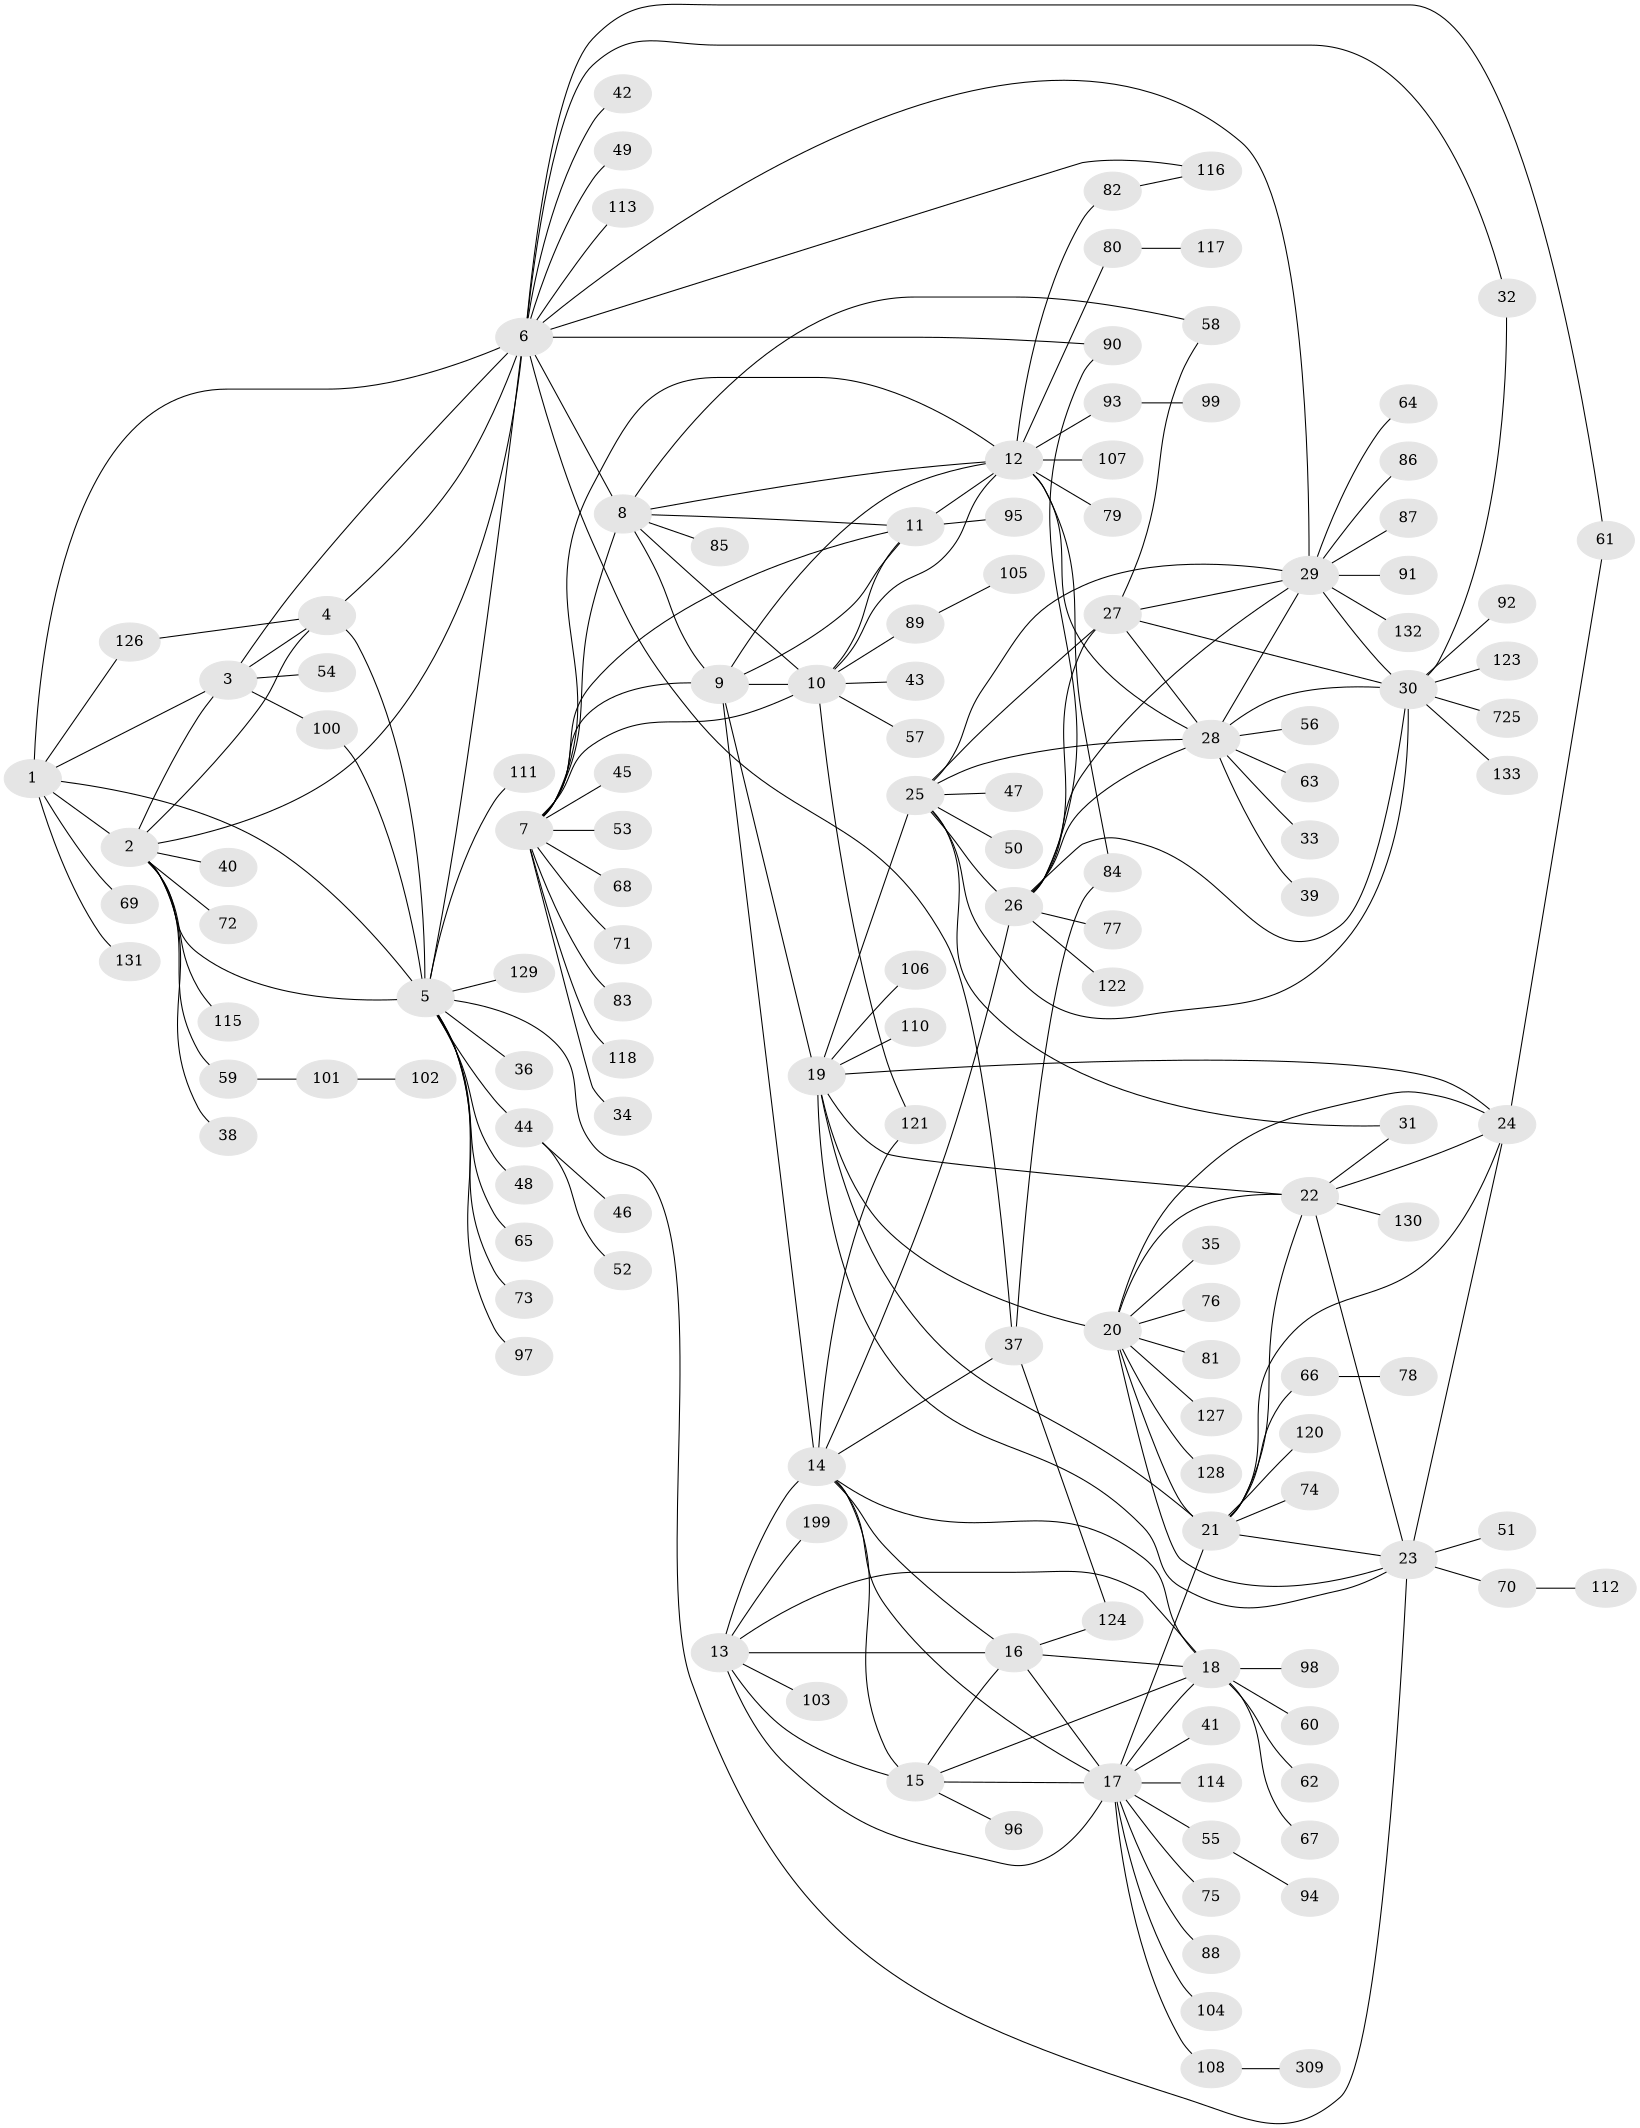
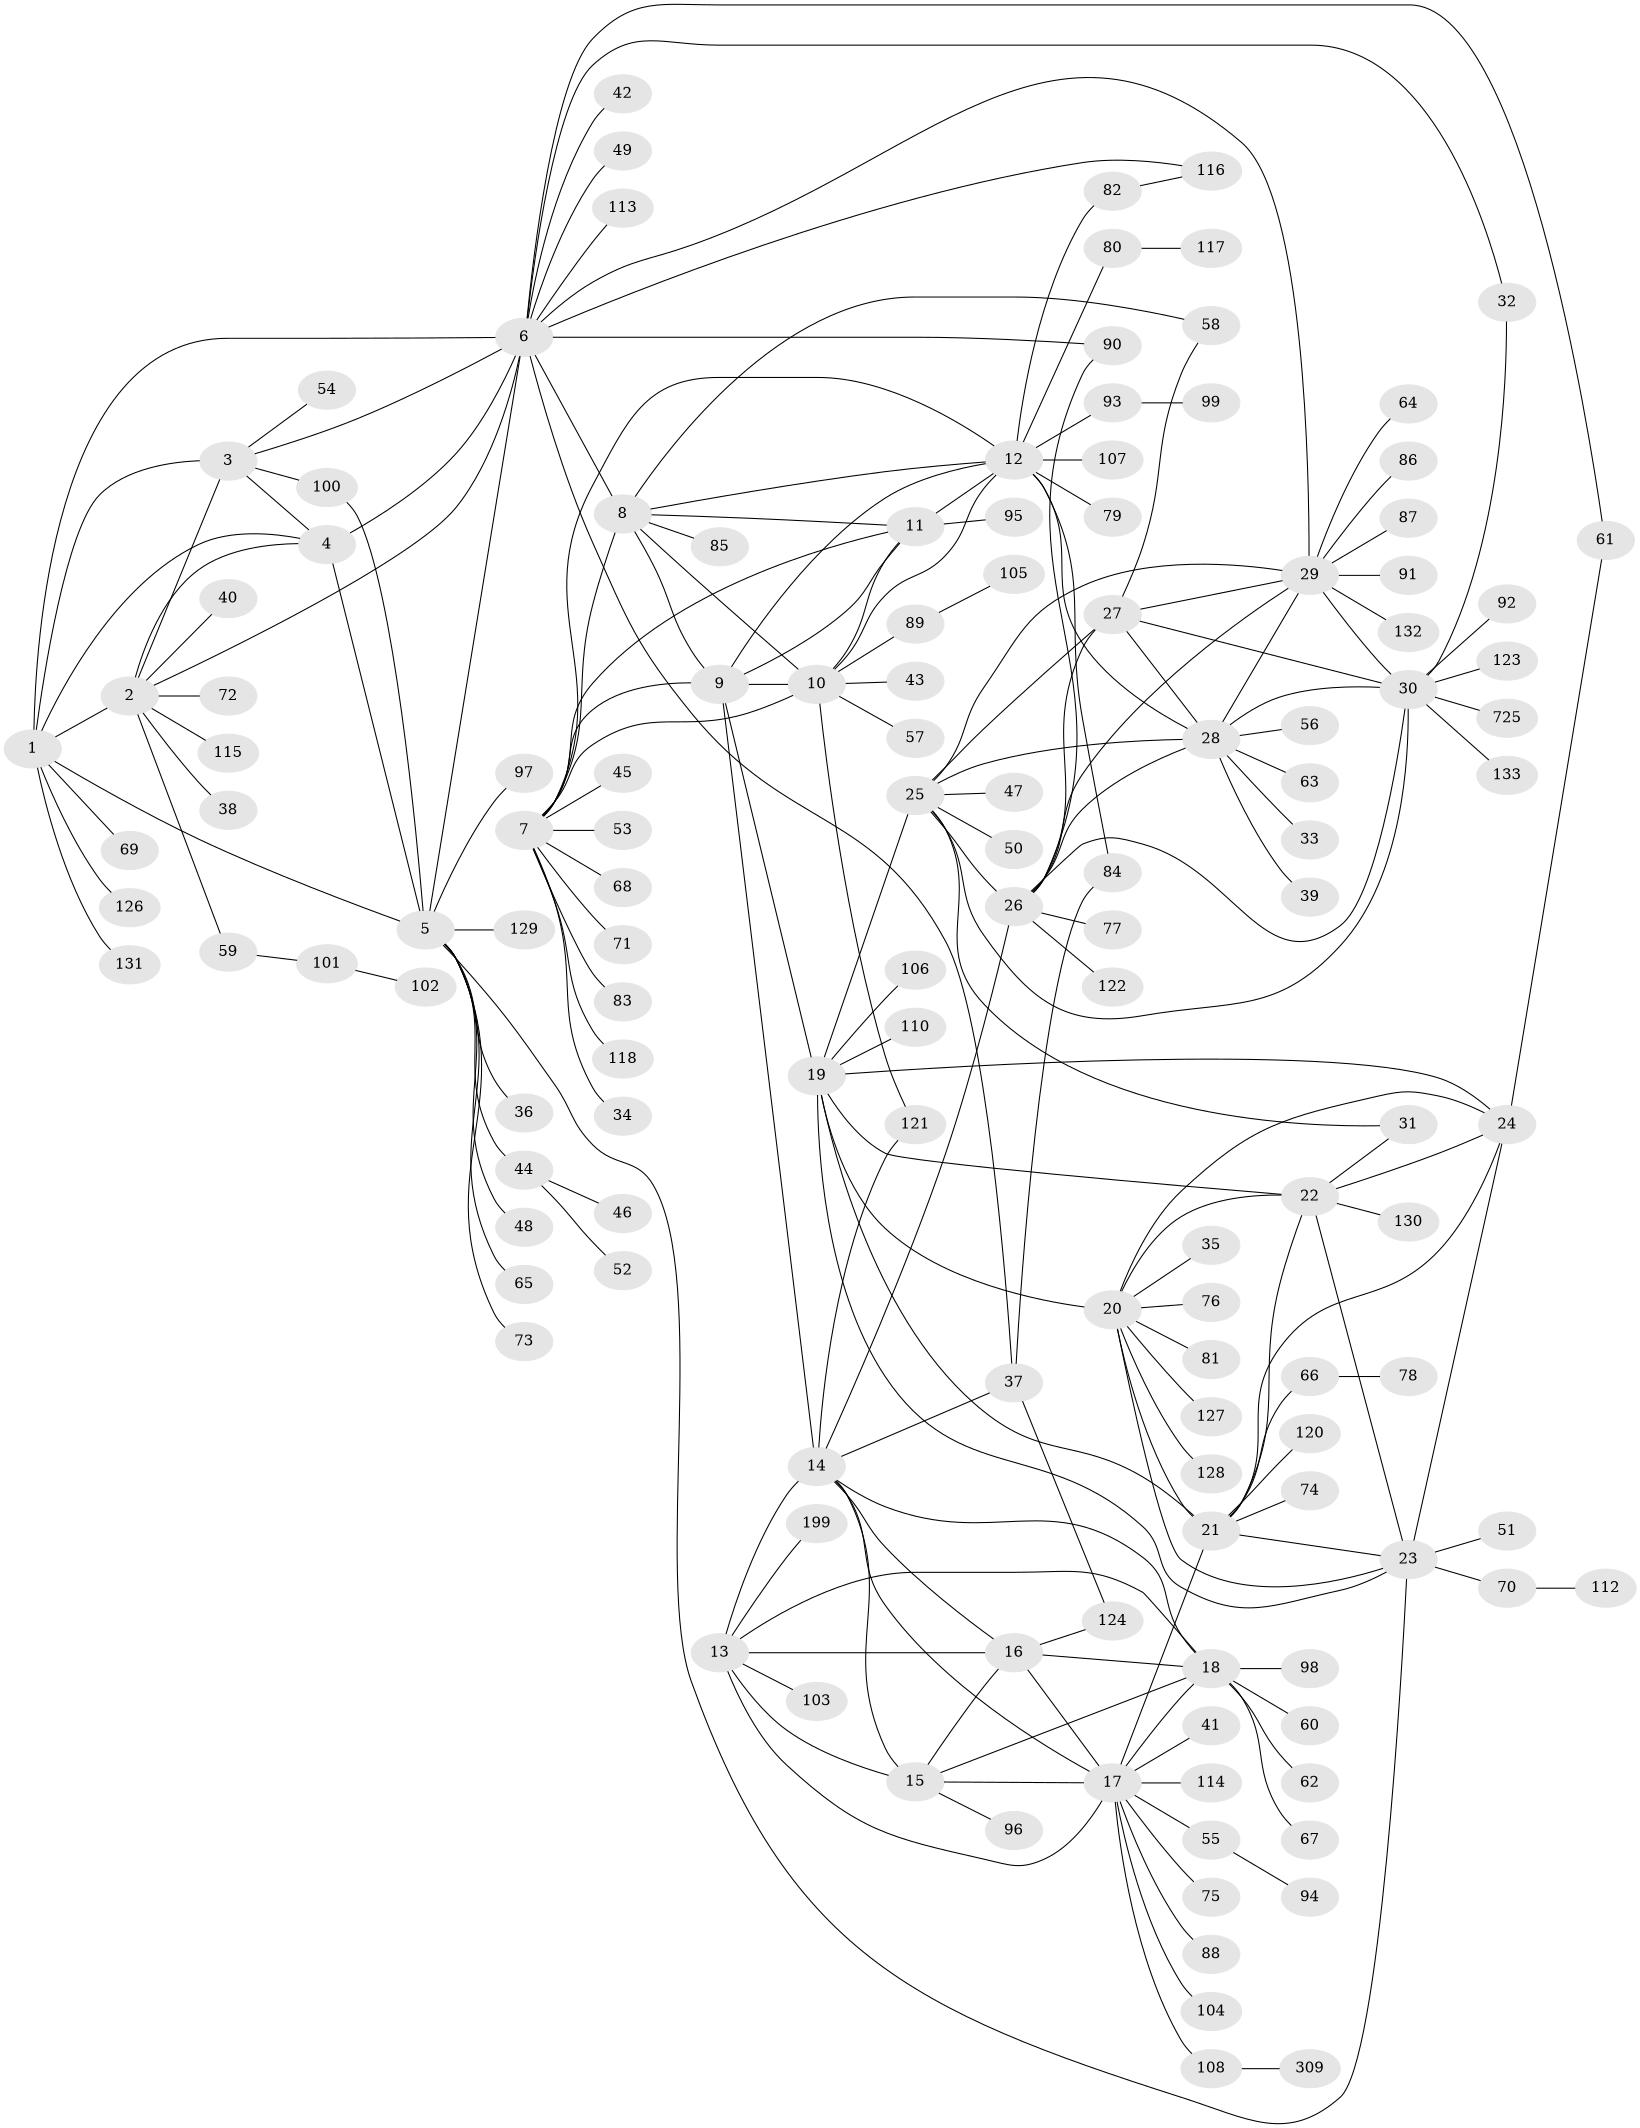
(229, 629) -> (140, 586)
(524, 773) -> none
(243, 978) -> none
